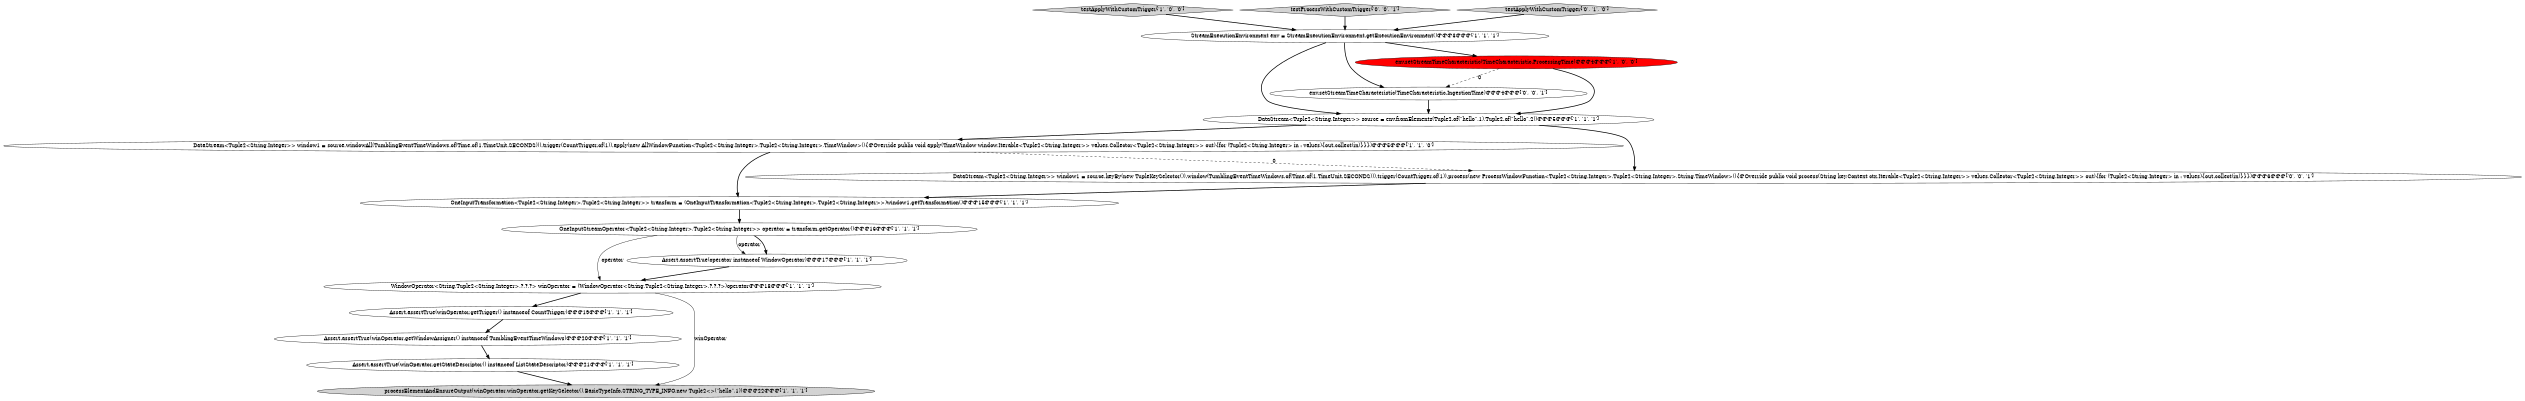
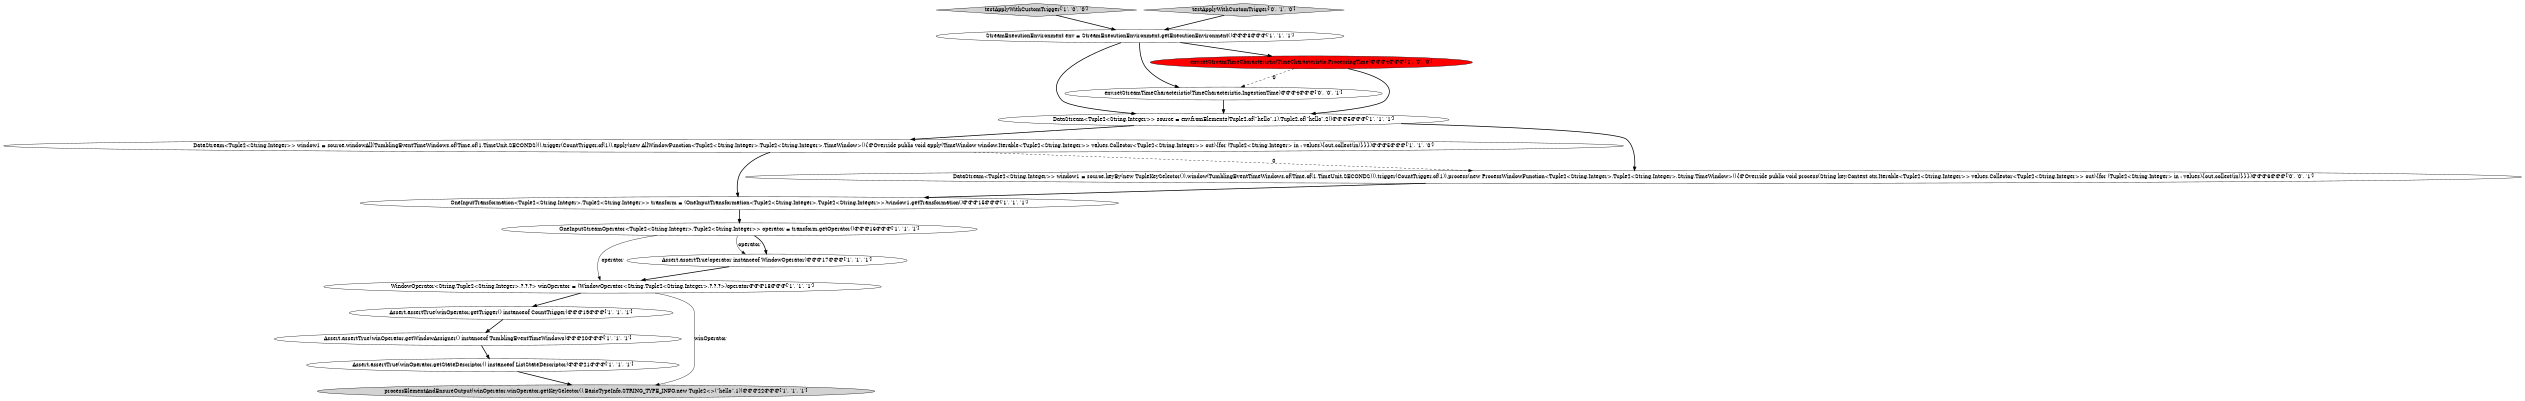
(1345, 10) -> none
